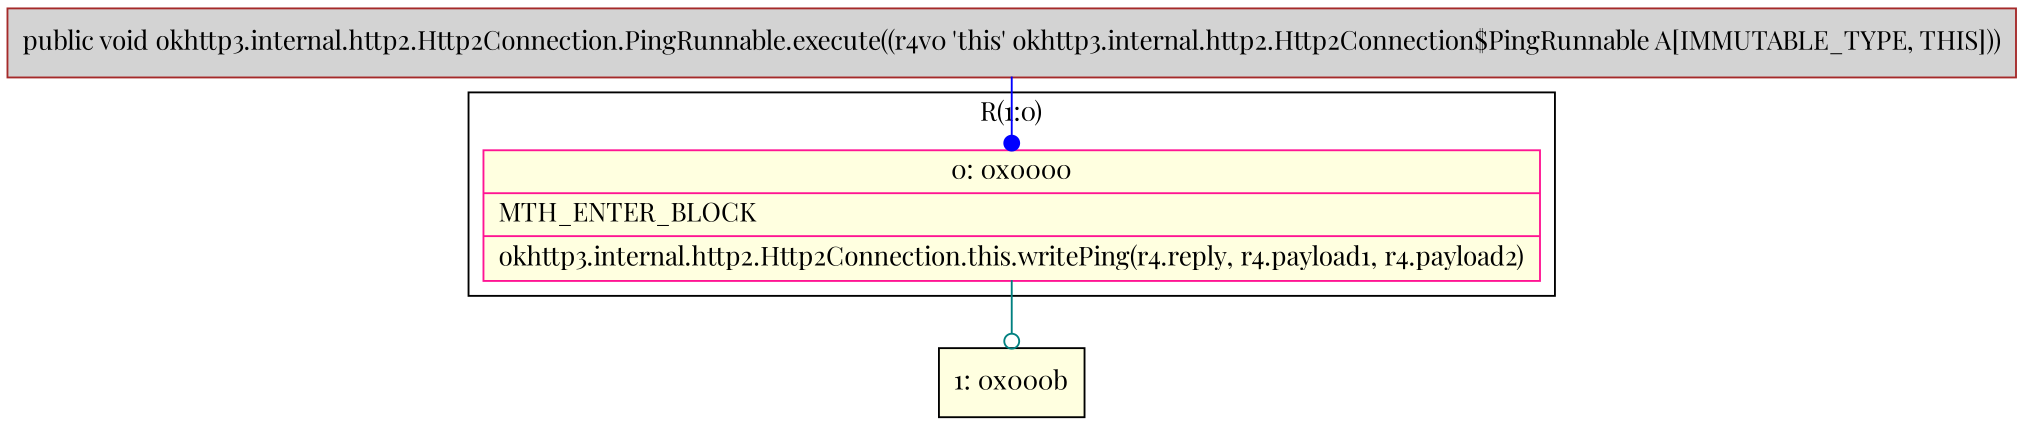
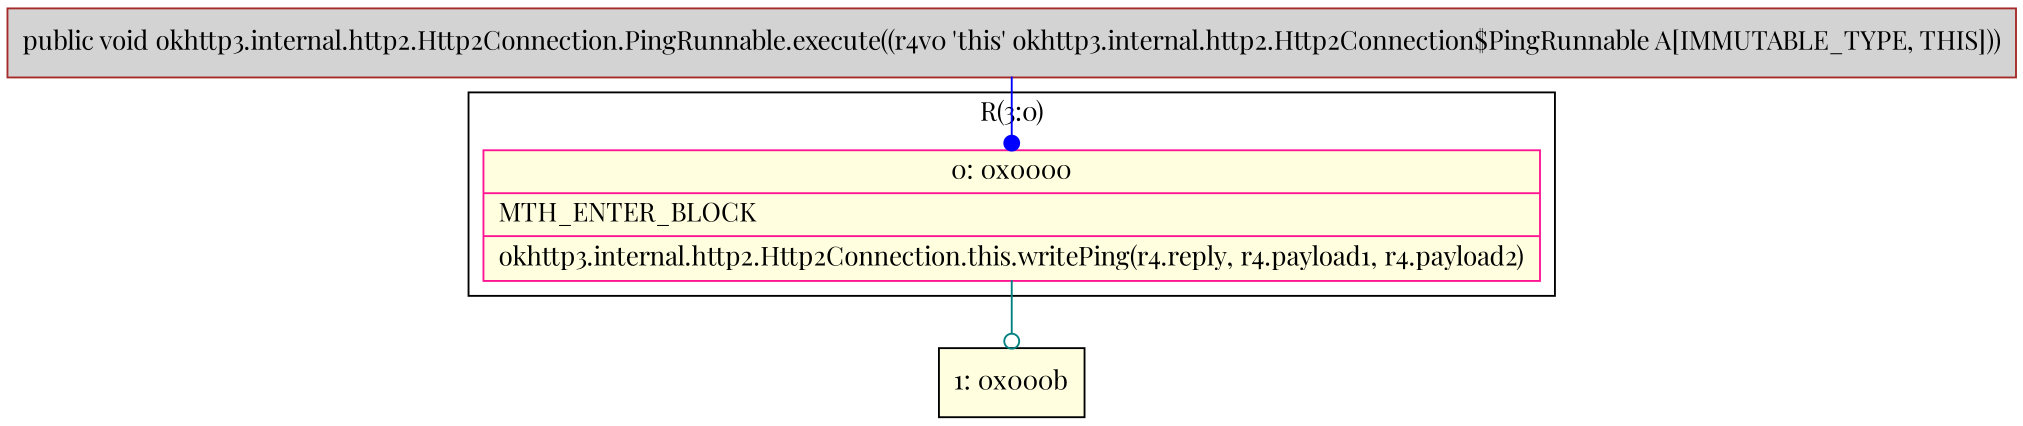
(1012, 114) -> (1012, 114)
